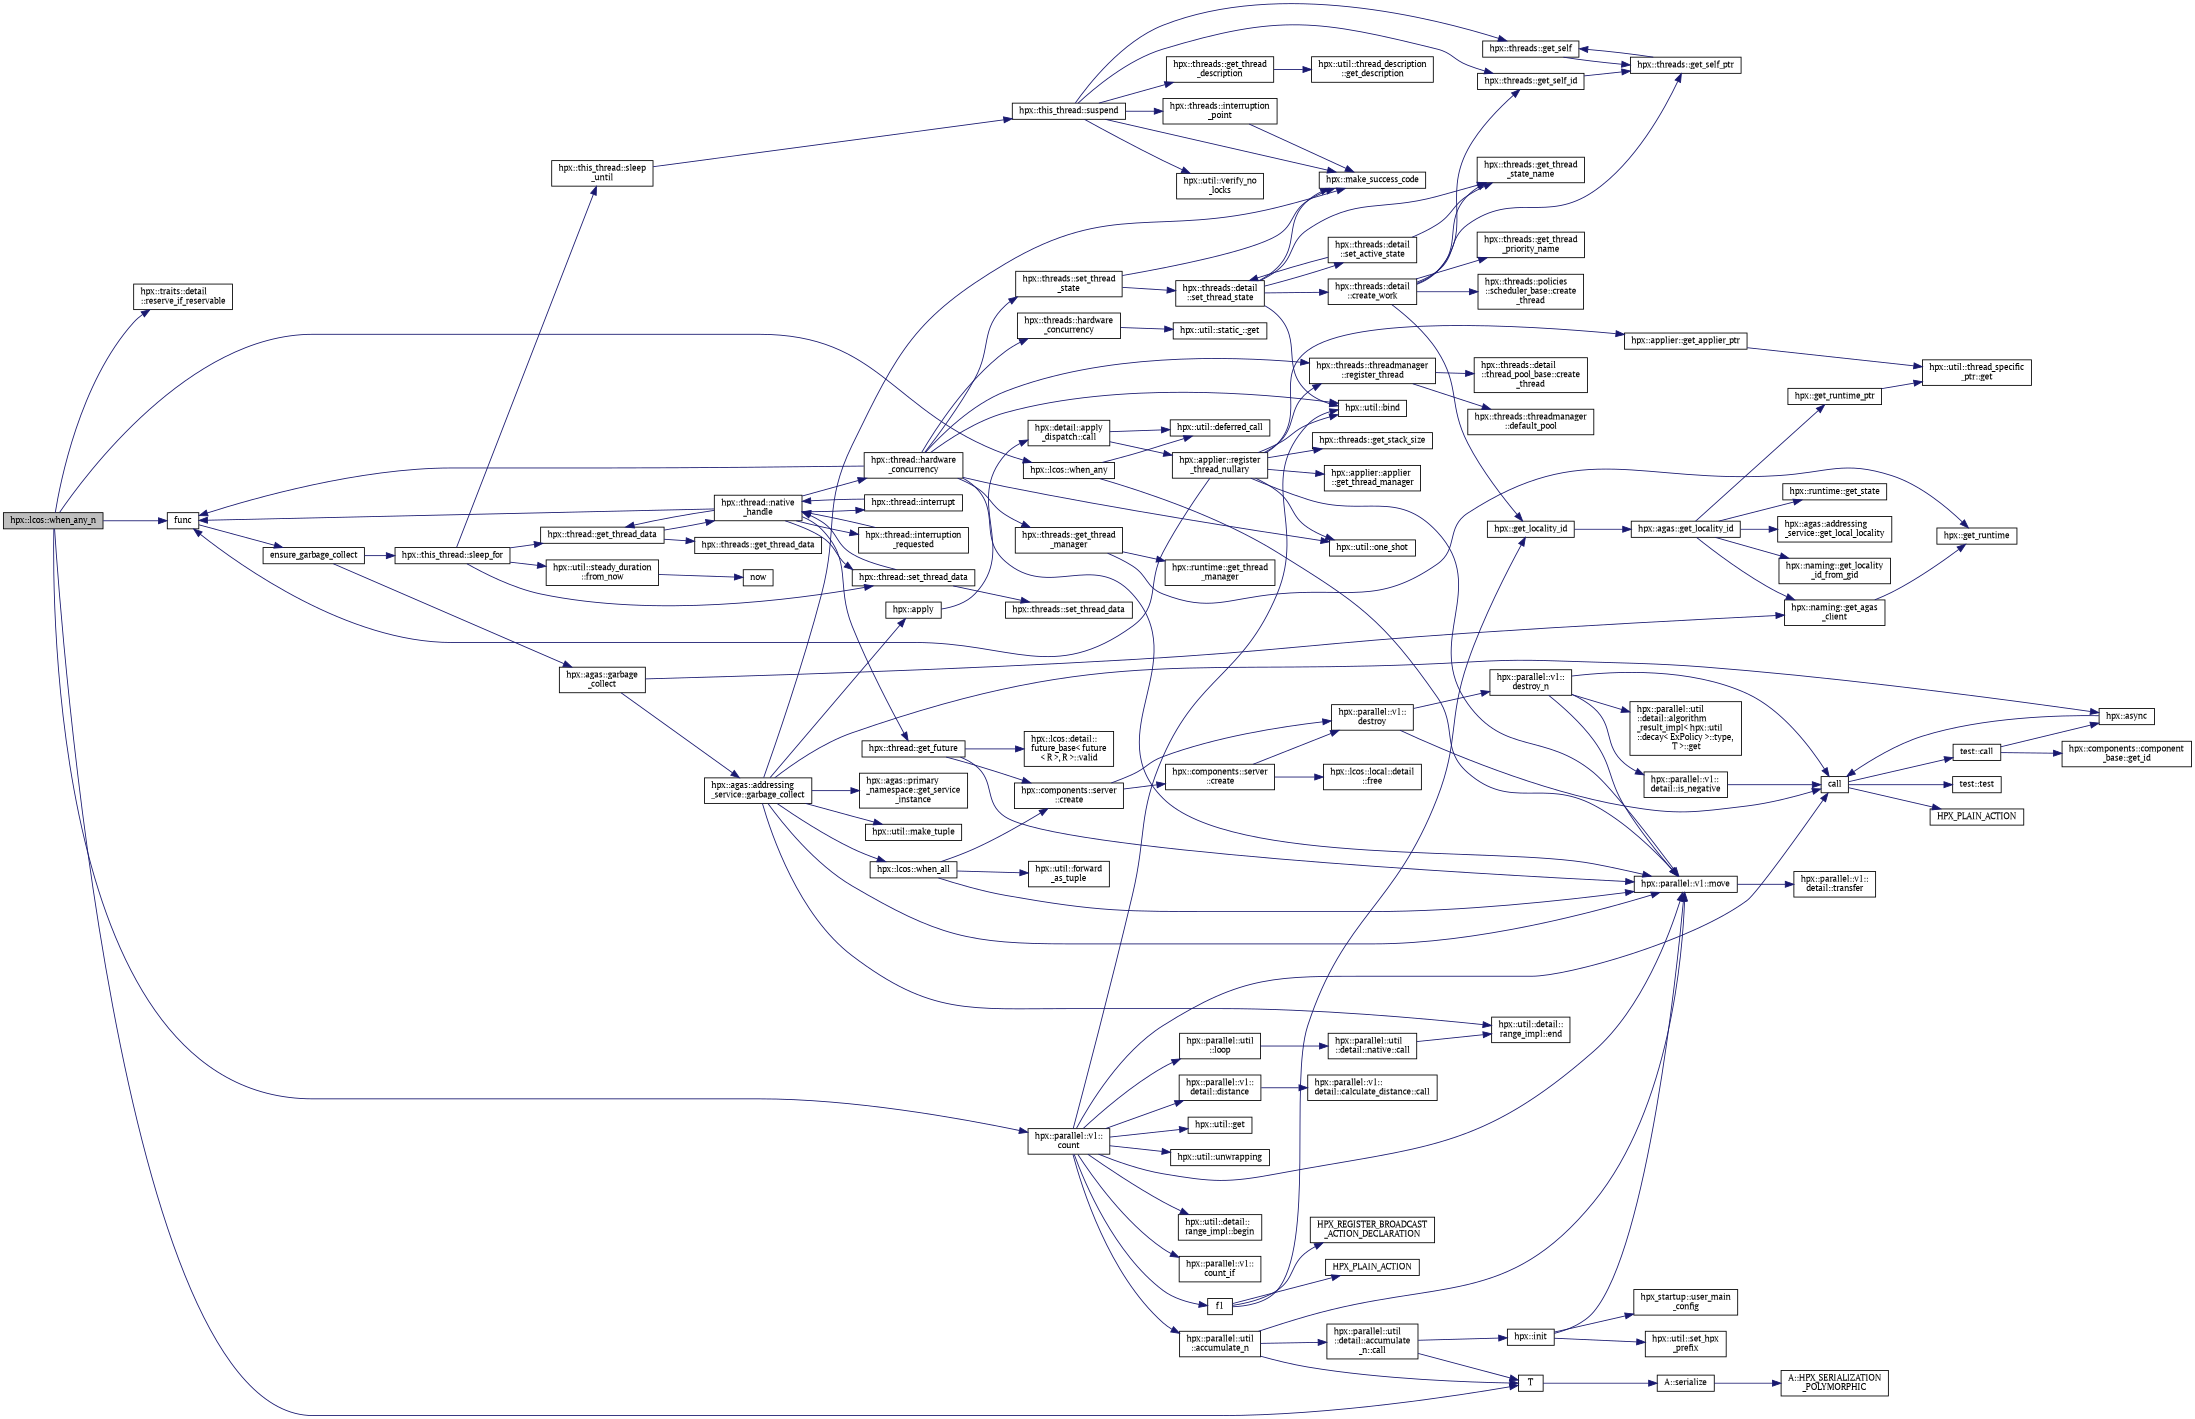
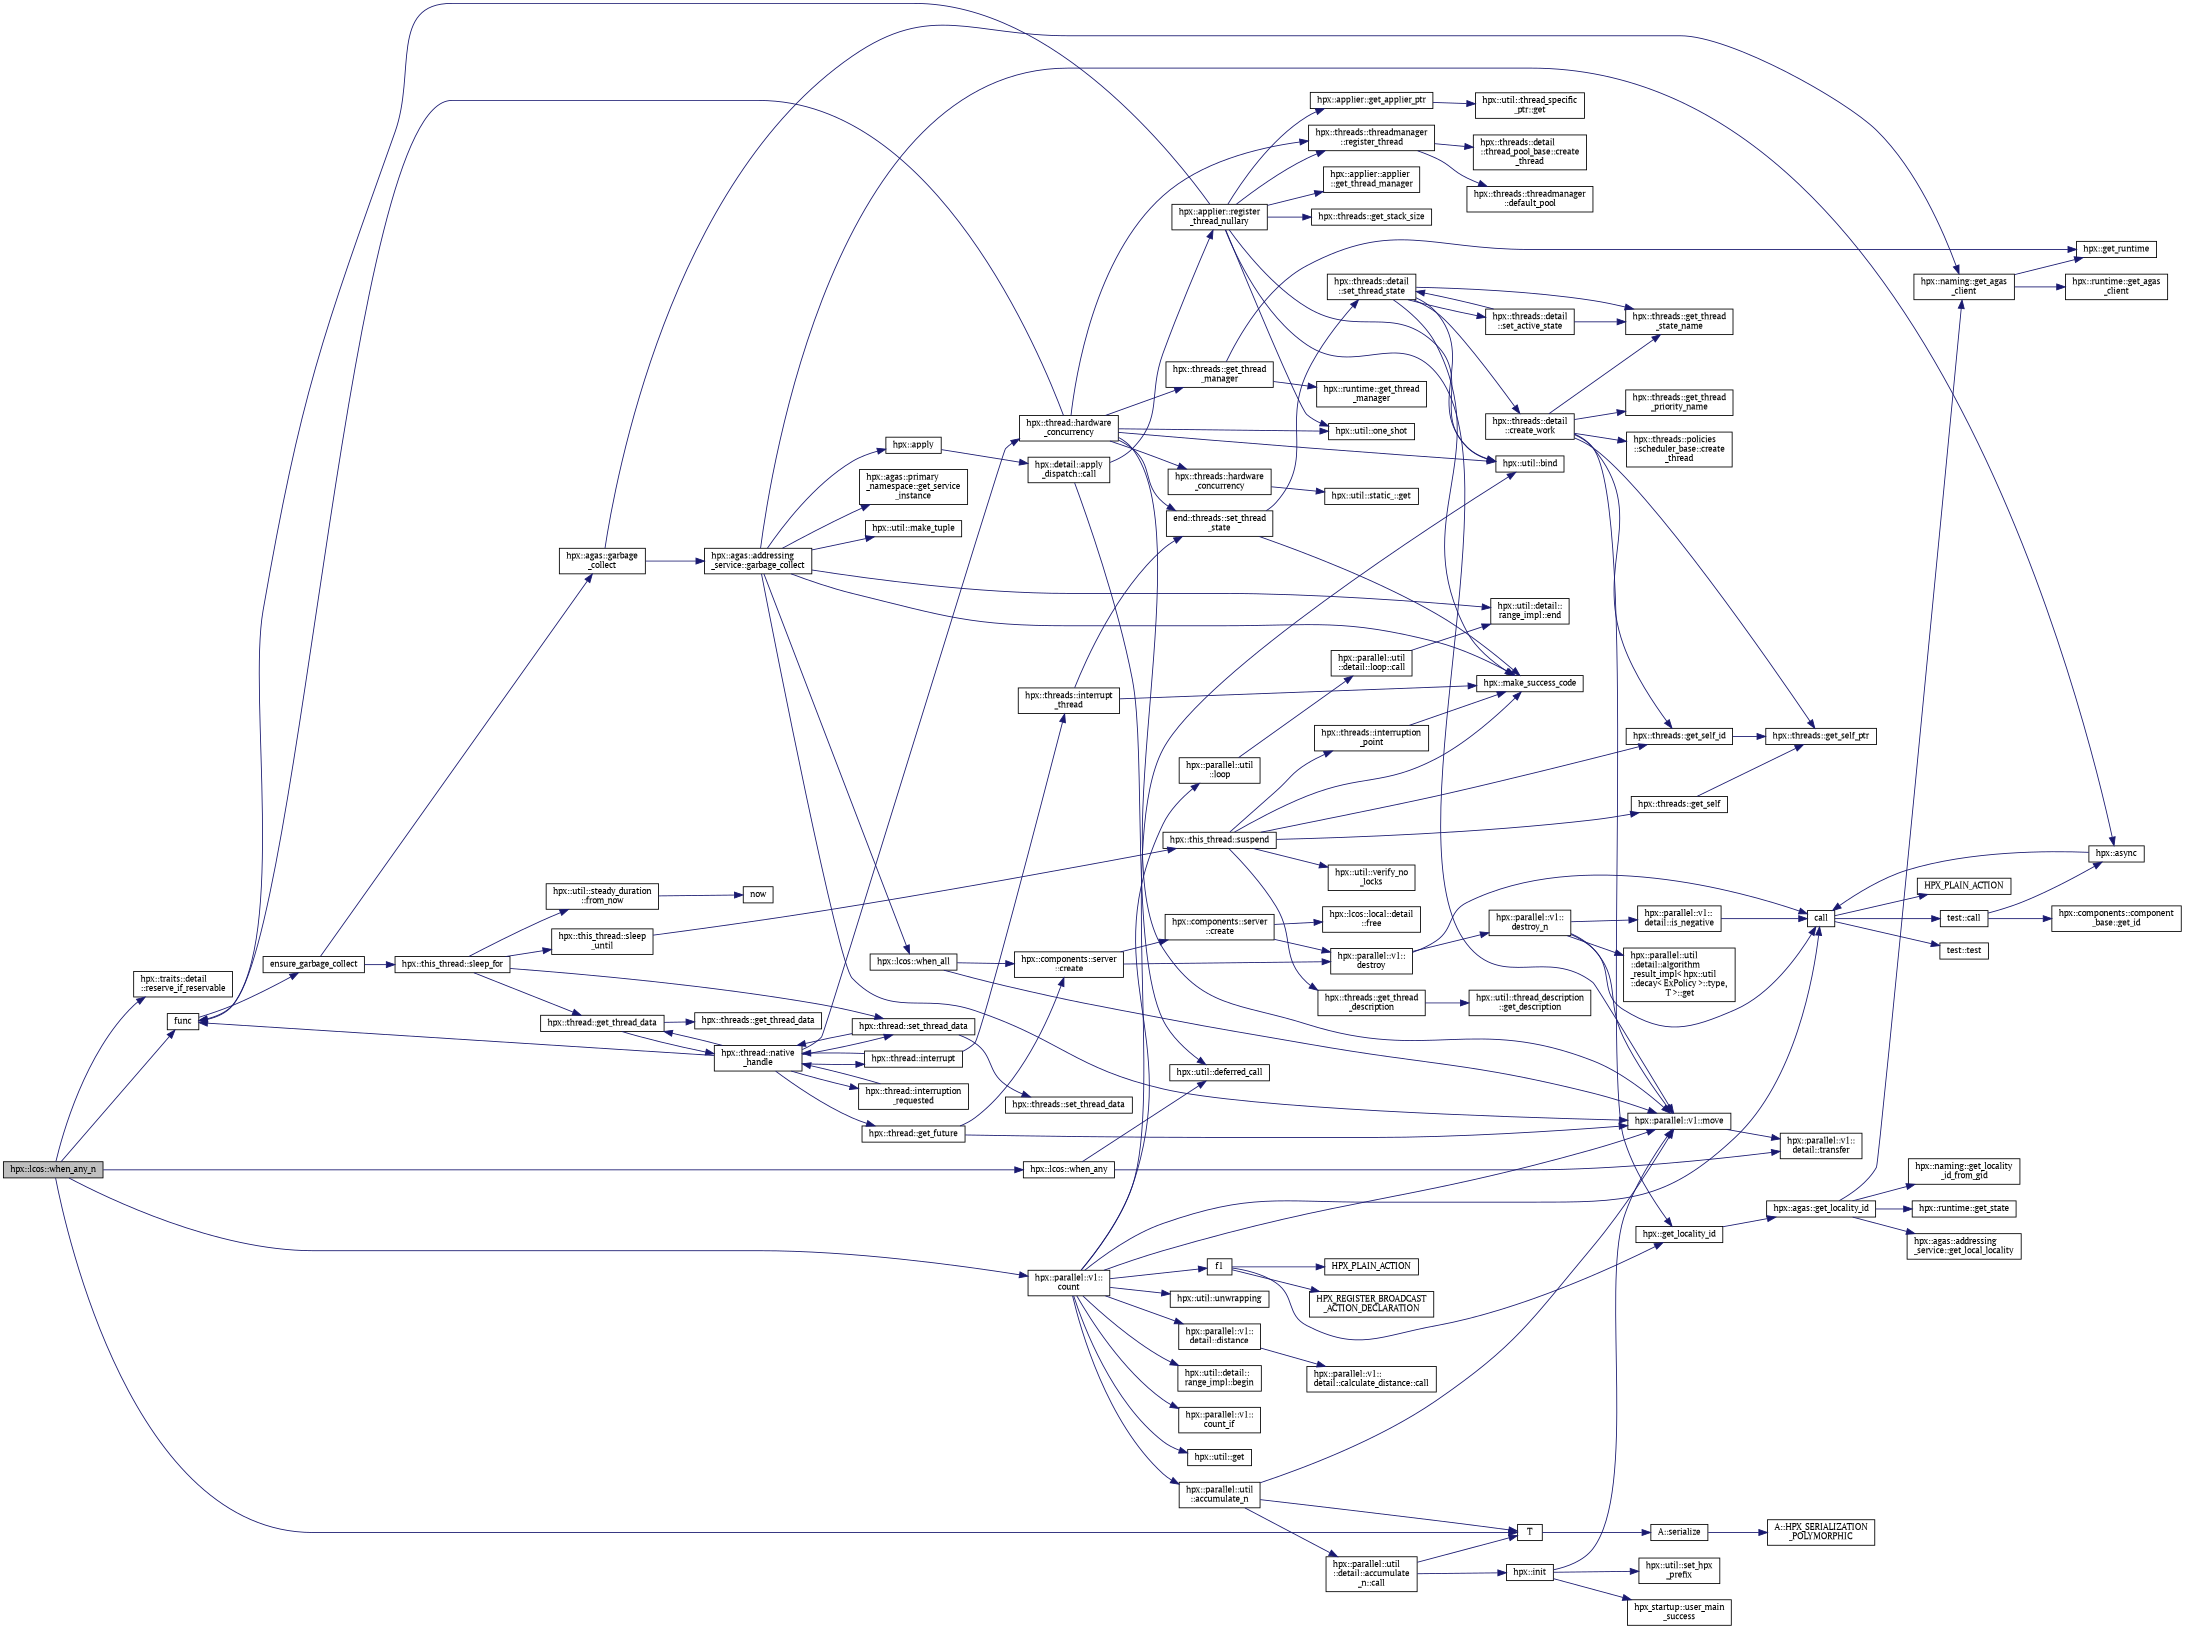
(1621, 53) -> none
(1069, 284) -> (1220, 524)
none -> (2117, 287)
(1835, 396) -> none
(1398, 646) -> (1443, 1170)
none -> (1069, 701)
(1069, 749) -> none
(1069, 874) -> none
(1372, 1046) -> (1372, 663)
(1686, 1302) -> (1679, 1613)
